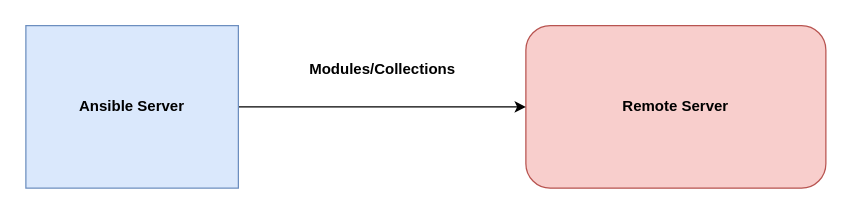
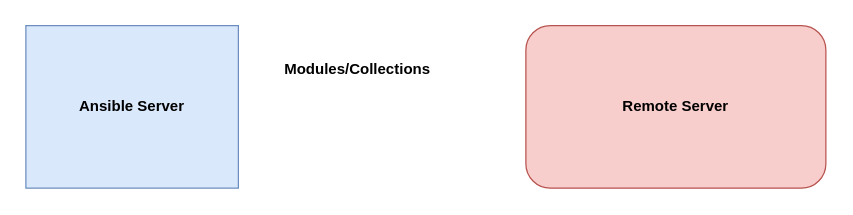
(382, 69) -> (357, 69)
(377, 107) -> none
